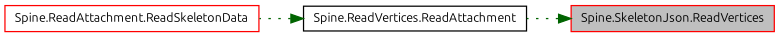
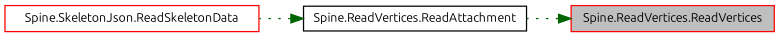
(132, 19) -> (132, 19)
(673, 19) -> (673, 19)
